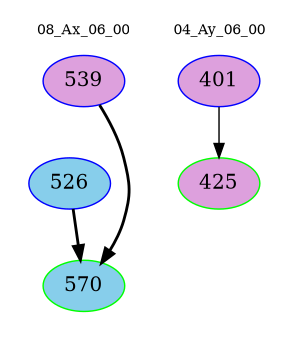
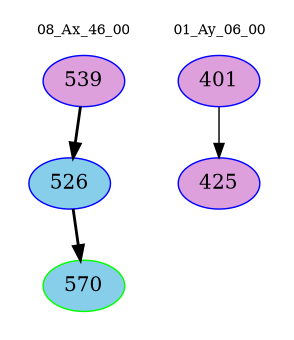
(84, 31) -> (84, 31)
(220, 31) -> (220, 31)
(128, 177) -> (78, 125)
(219, 183) -> (219, 183)
